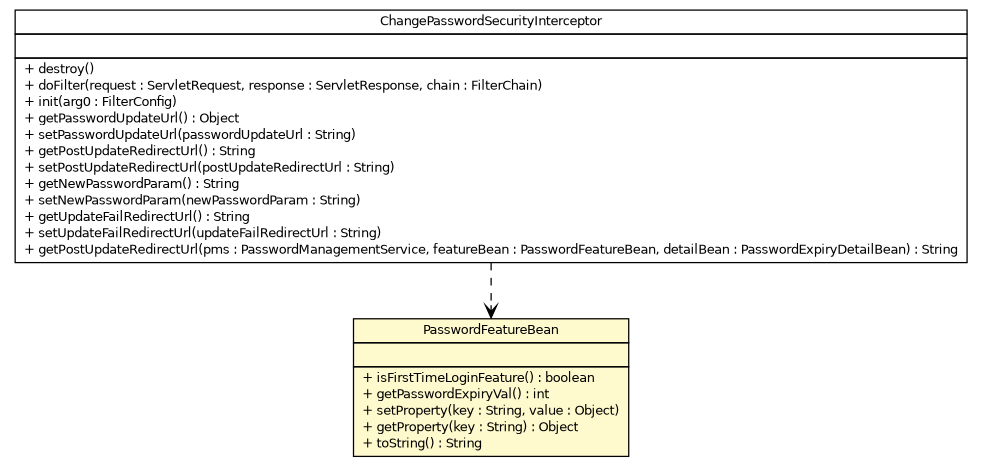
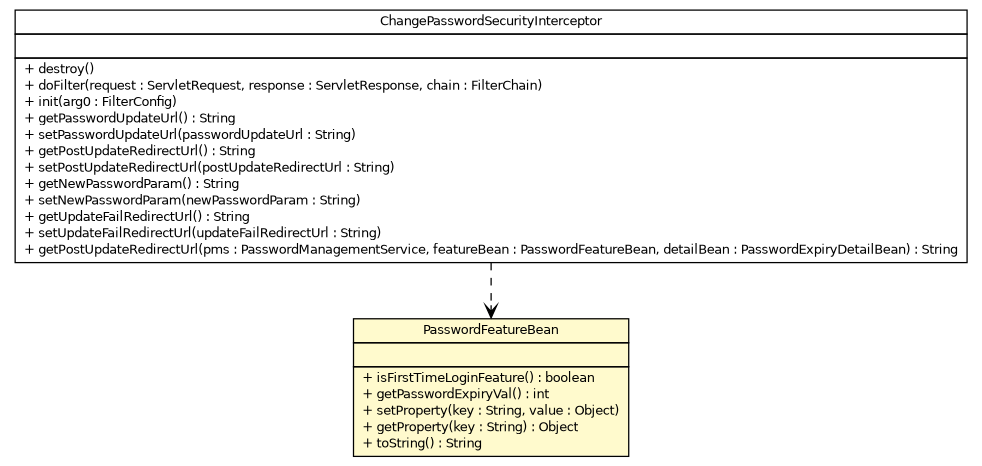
(132, 119) -> (130, 119)
